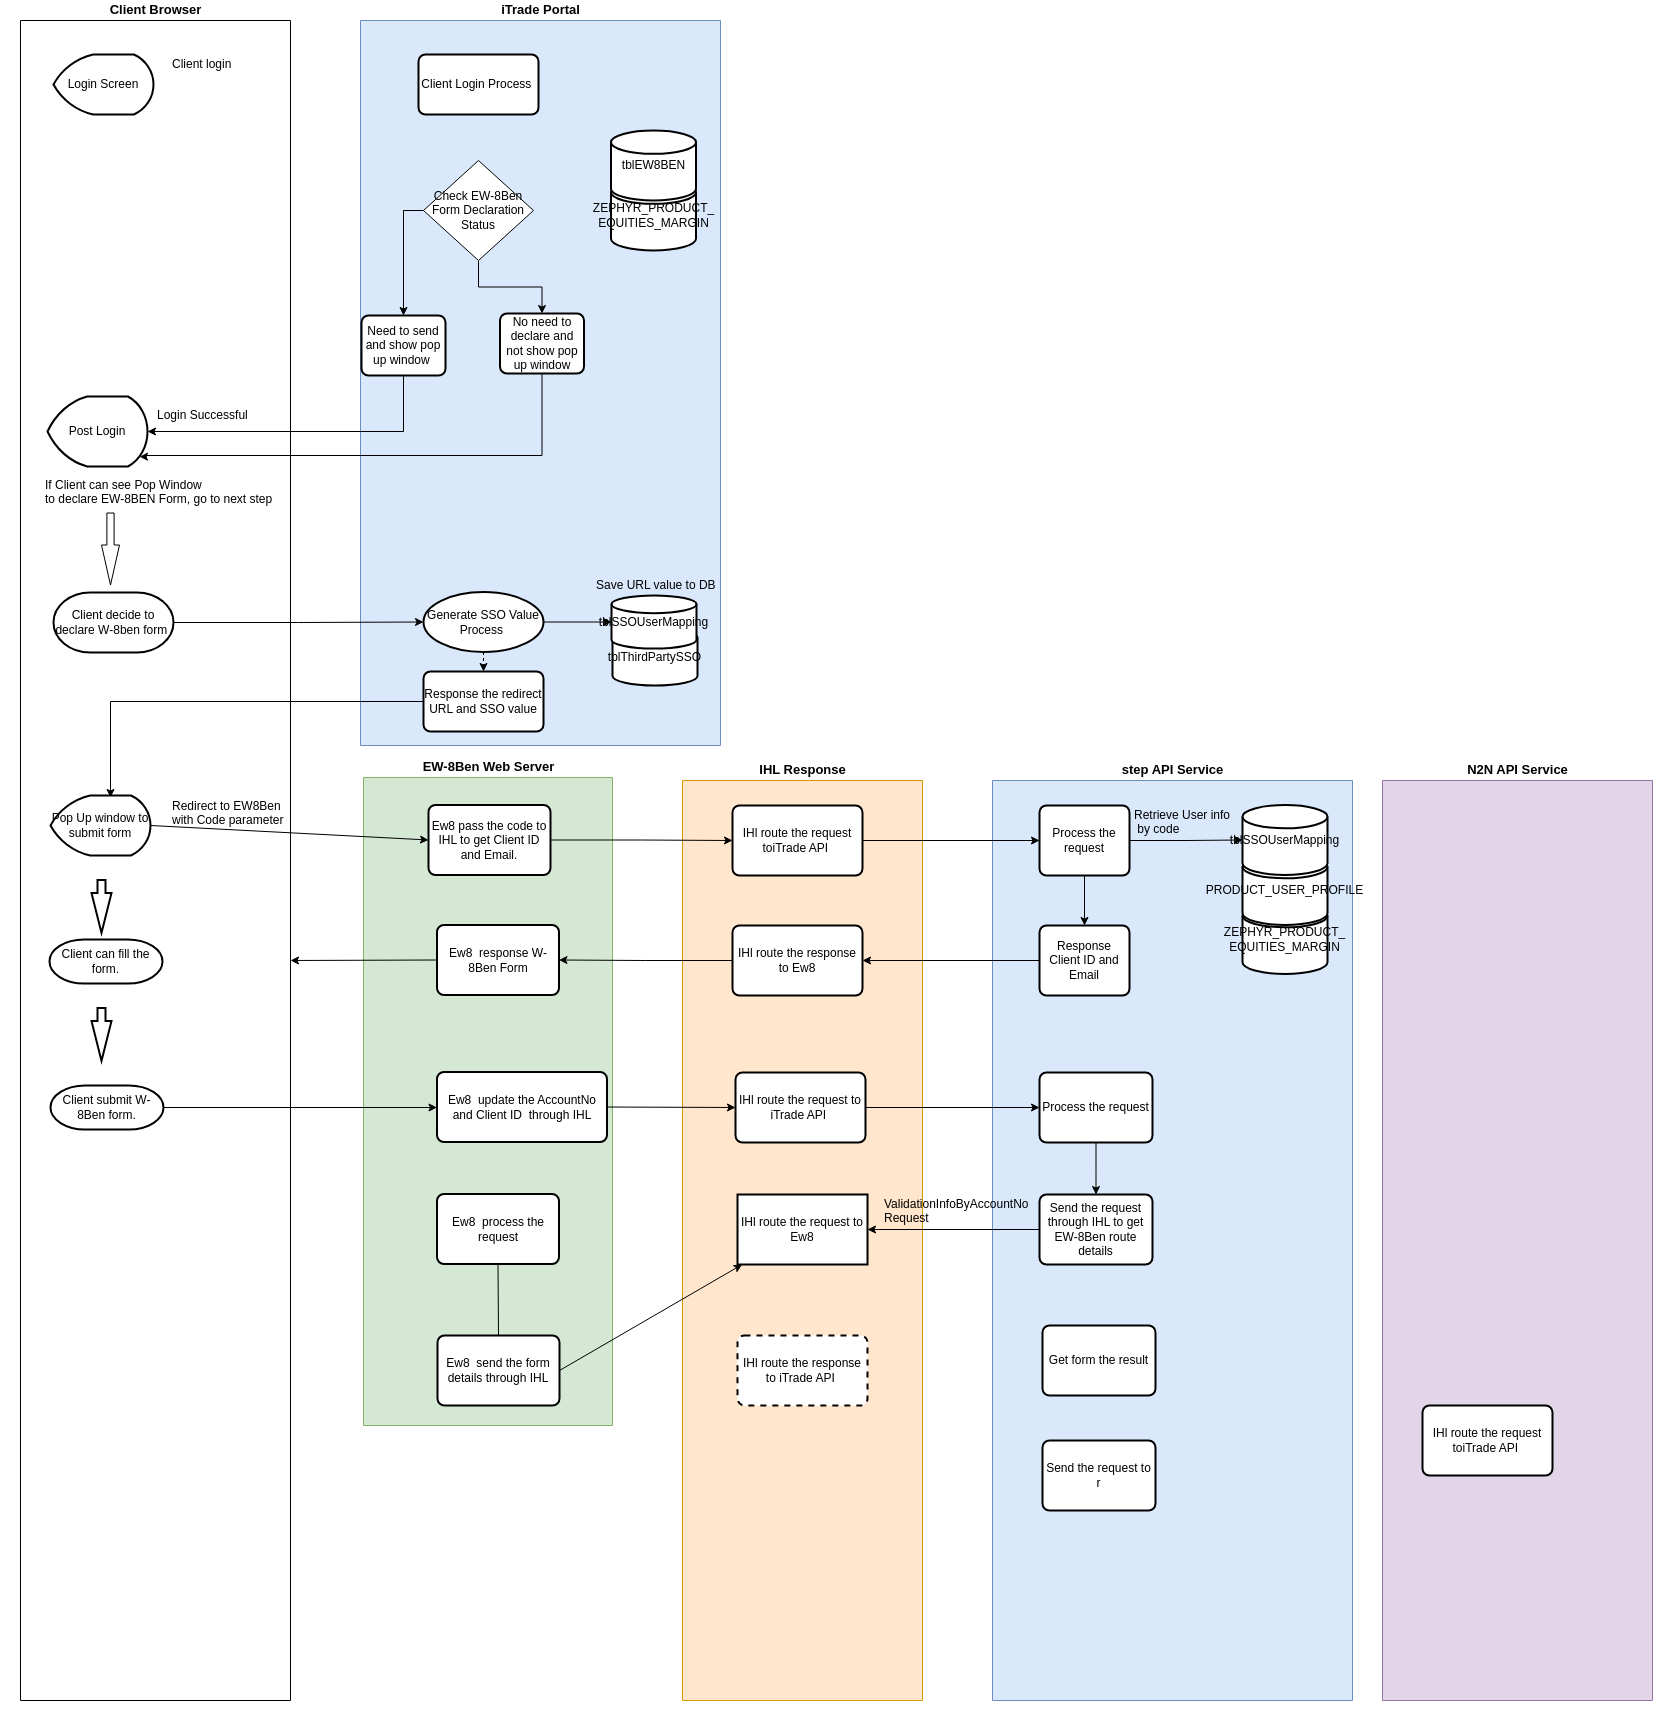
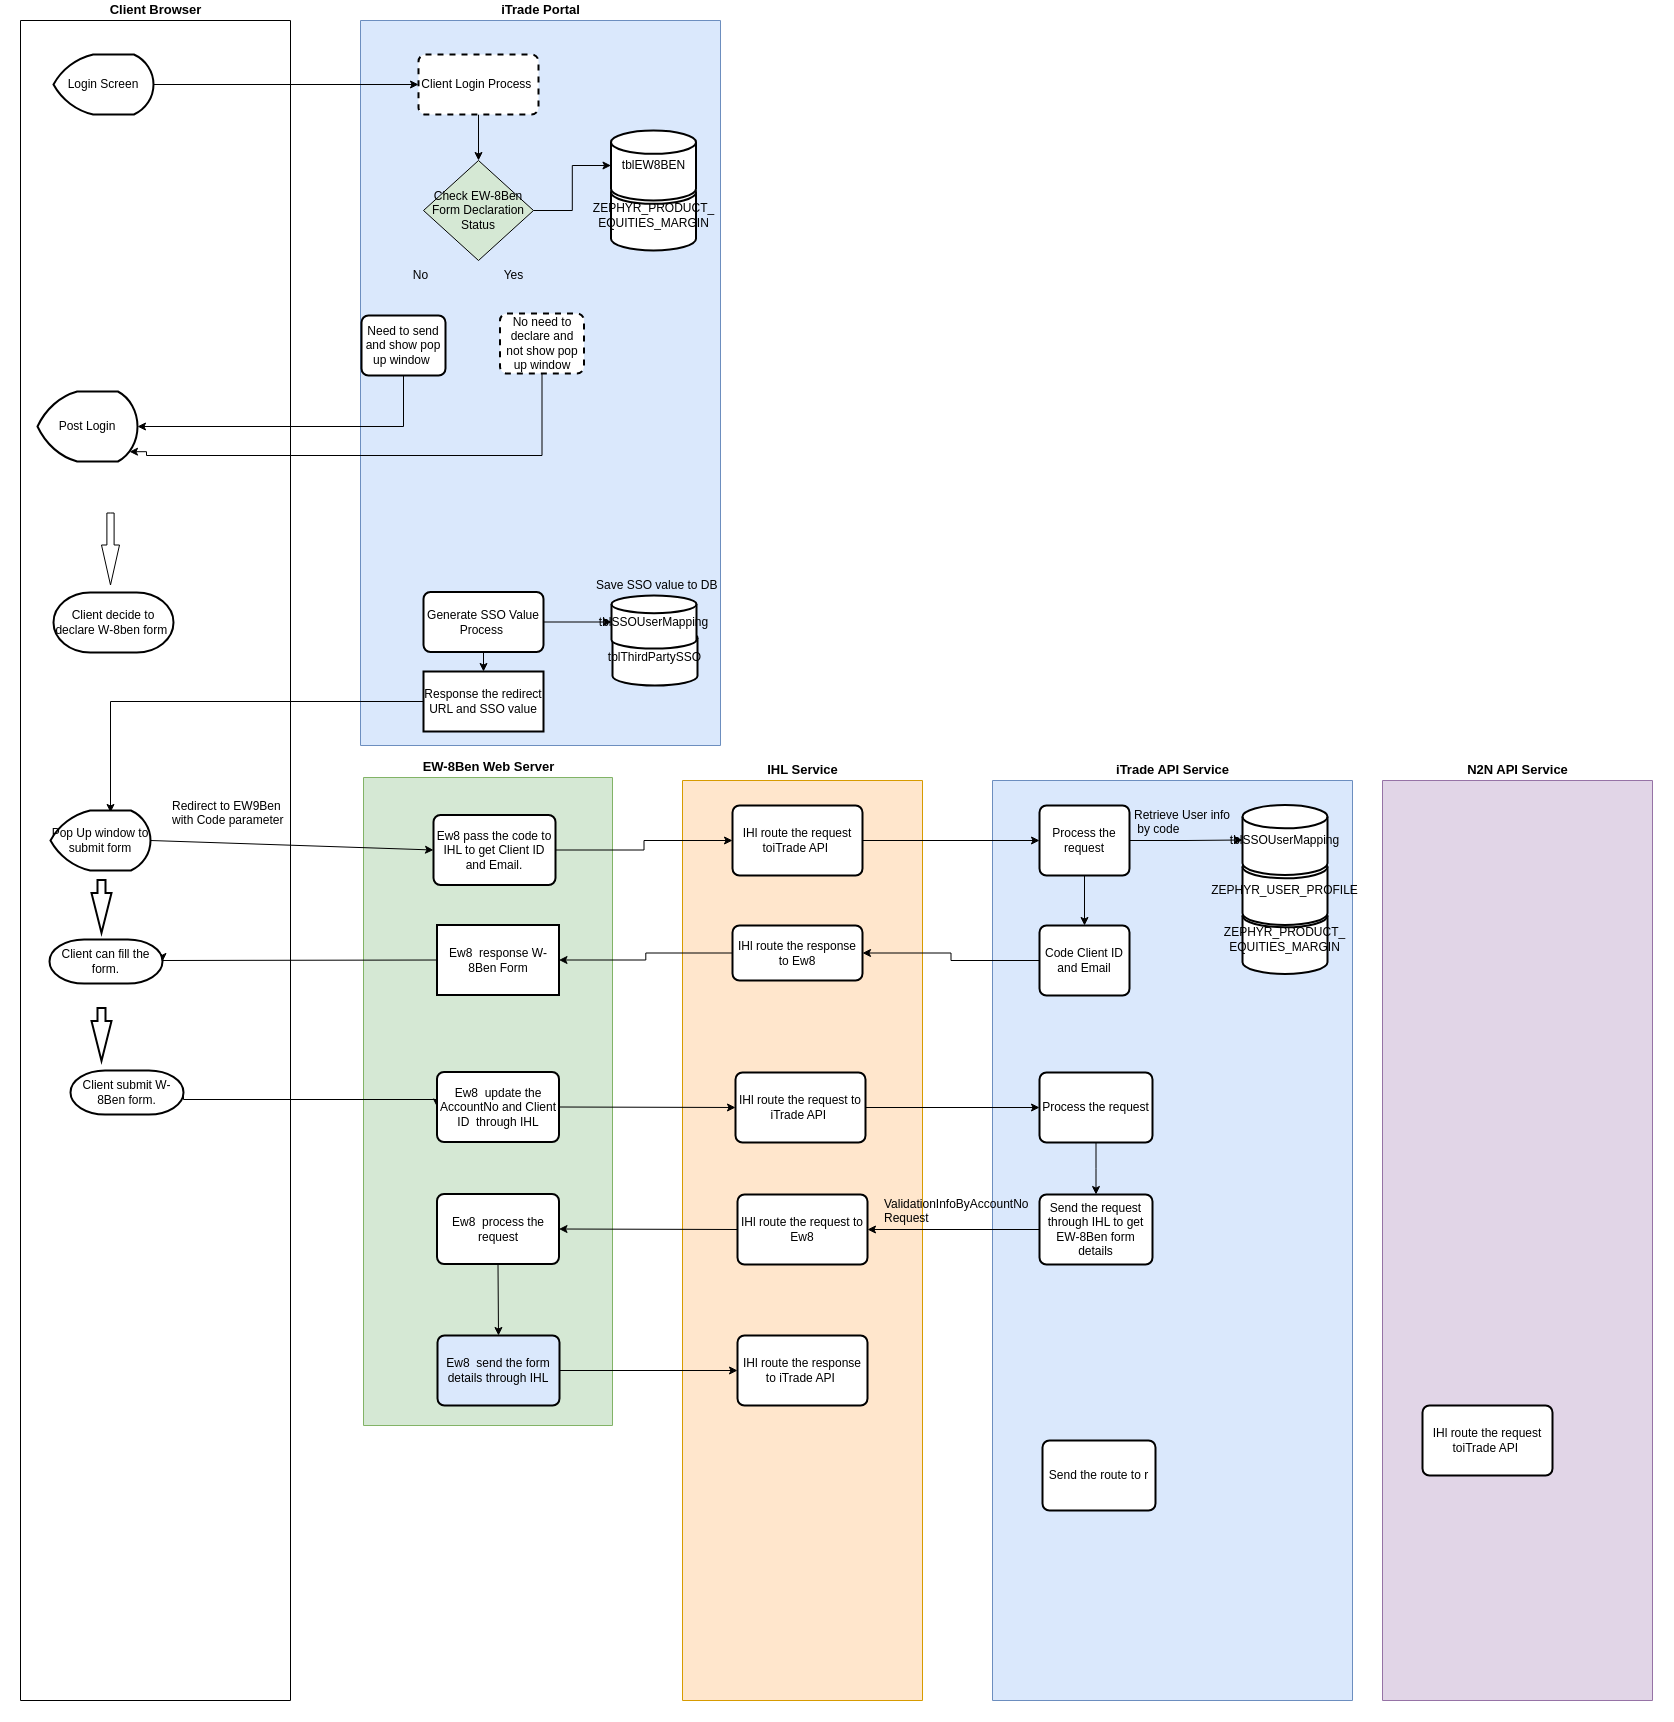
(211, 65) -> none
none -> (283, 85)
(479, 85) -> (479, 85)
none -> (479, 134)
none -> (572, 192)
(479, 211) -> (479, 211)
(404, 250) -> none
(479, 274) -> none
none -> (421, 276)
none -> (514, 276)
(542, 344) -> (542, 344)
(211, 416) -> none
(98, 432) -> (88, 427)
(164, 491) -> none
(656, 586) -> (656, 586)
(484, 622) -> (484, 622)
(295, 623) -> none
(484, 659) -> (484, 659)
(484, 702) -> (484, 702)
(803, 770) -> (803, 770)
(1173, 770) -> (1173, 770)
(232, 814) -> (232, 814)
(101, 826) -> (101, 841)
(490, 840) -> (495, 850)
(1285, 891) -> (1285, 891)
(298, 960) -> (229, 960)
(498, 960) -> (498, 960)
(798, 961) -> (798, 953)
(1085, 961) -> (1085, 961)
(522, 1107) -> (498, 1107)
(107, 1108) -> (127, 1093)
none -> (656, 1229)
(803, 1230) -> (803, 1230)
(1096, 1230) -> (1096, 1230)
(648, 1319) -> (645, 1371)
(498, 1330) -> (498, 1327)
(1099, 1361) -> none
(499, 1371) -> (499, 1371)
(803, 1371) -> (803, 1371)
(1099, 1476) -> (1099, 1476)
